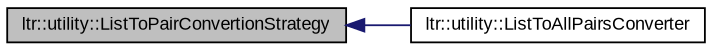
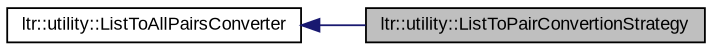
(388, 25) -> (343, 25)
